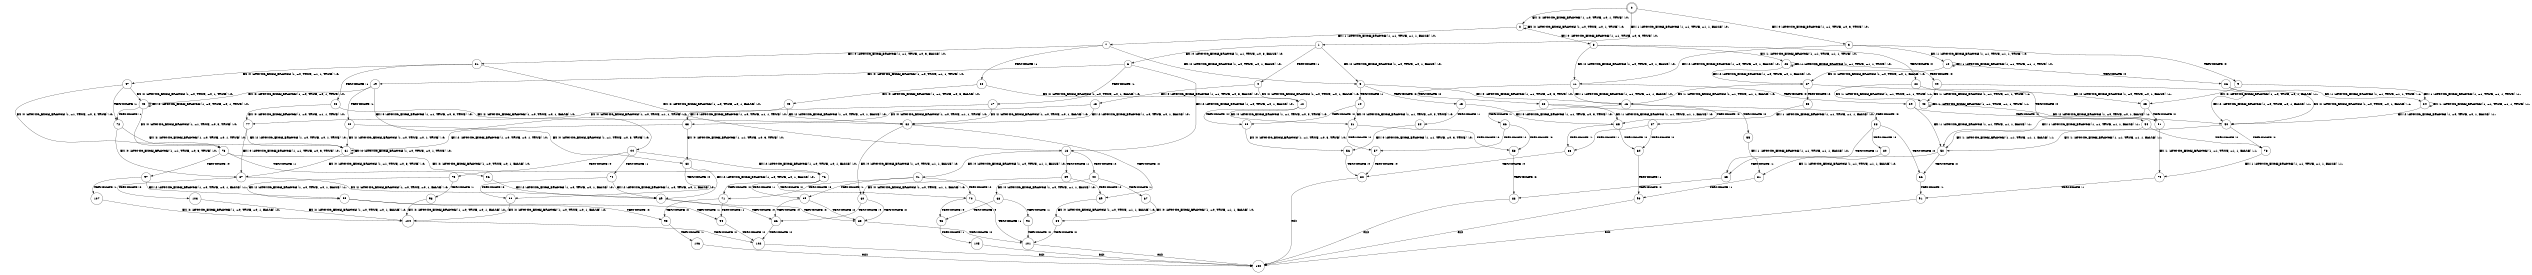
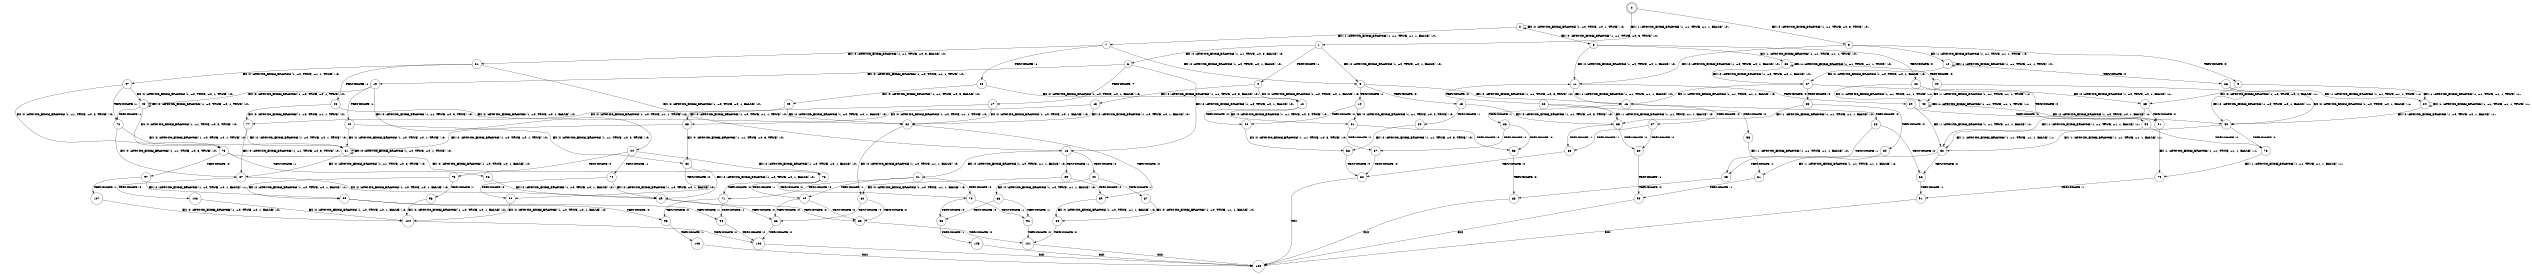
(1574, 10) -> none
(1123, 84) -> (1123, 84)
(1433, 90) -> (1458, 89)
(1873, 139) -> (1876, 108)
(996, 221) -> (999, 209)
